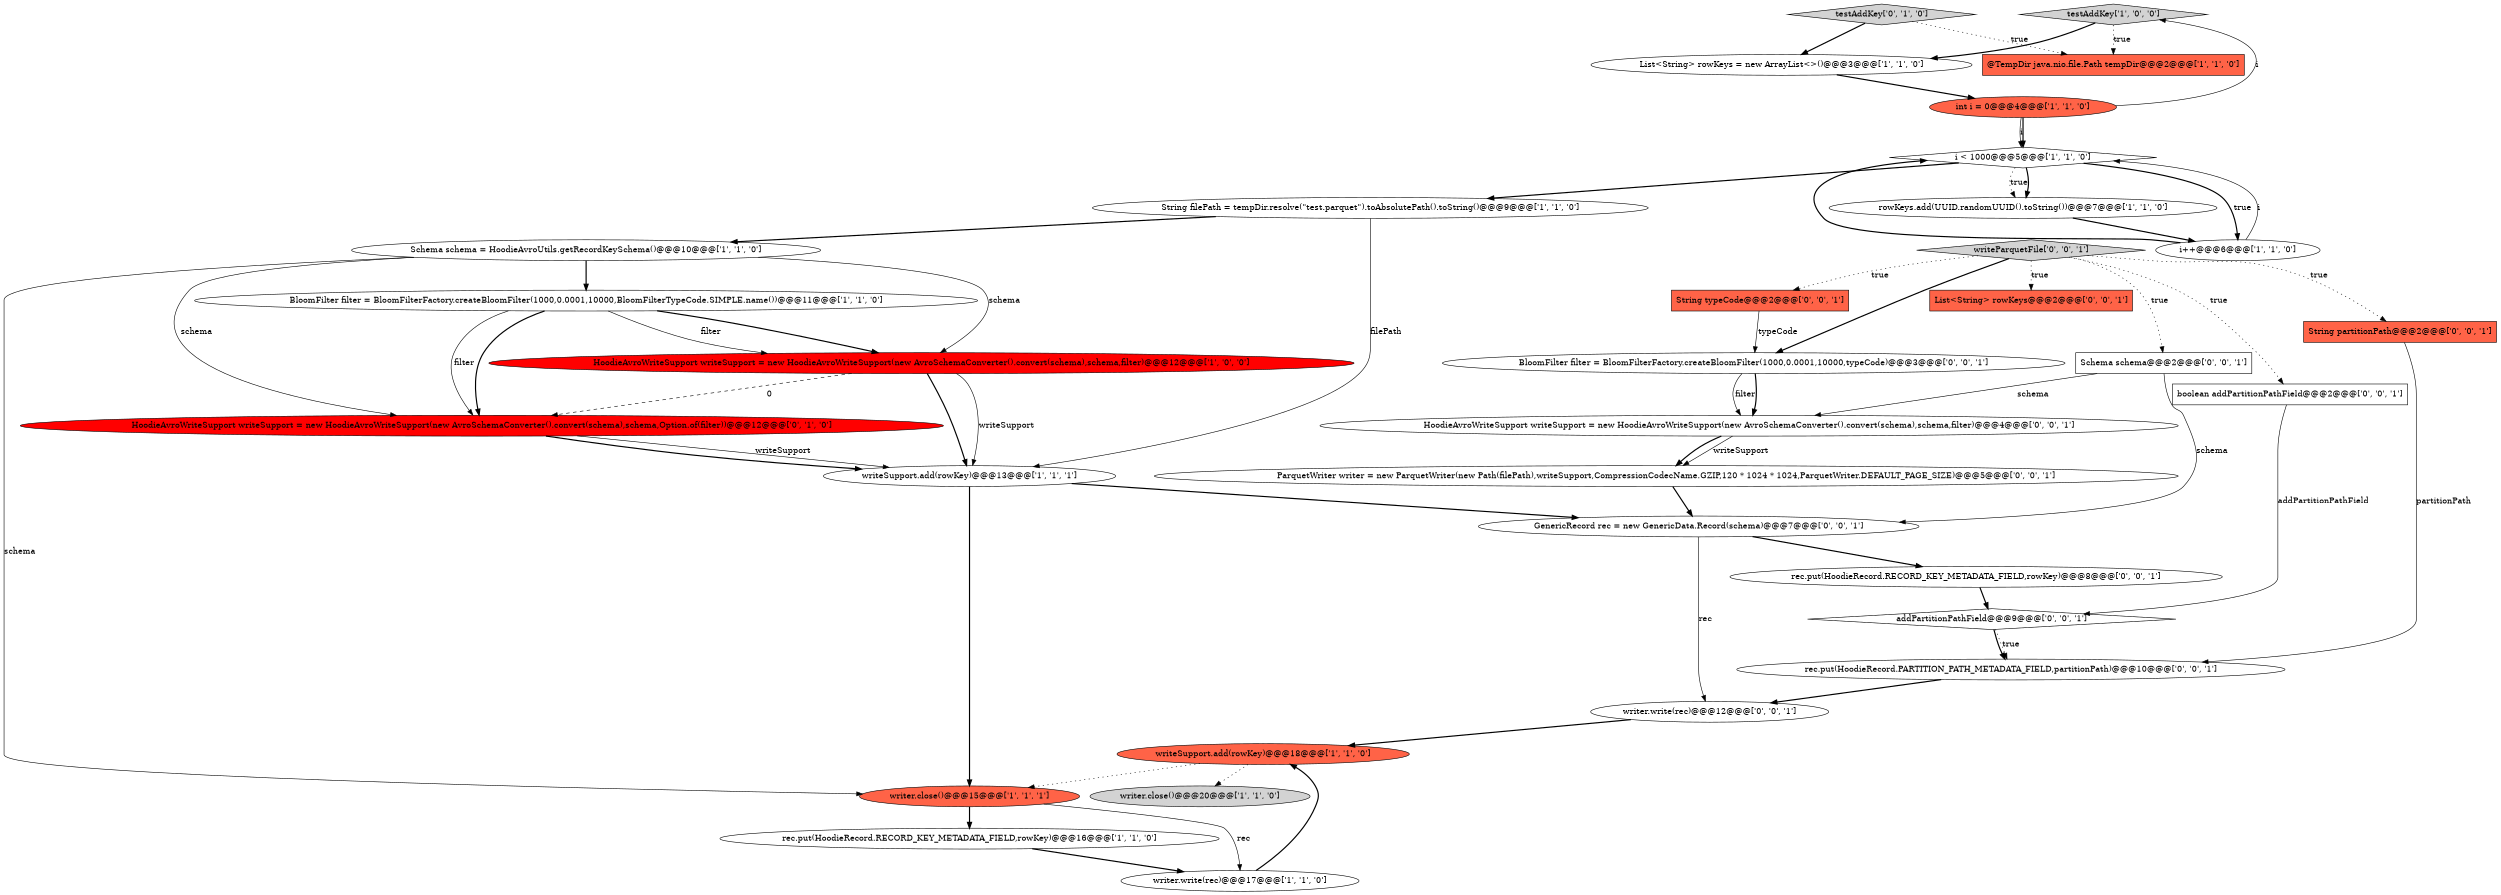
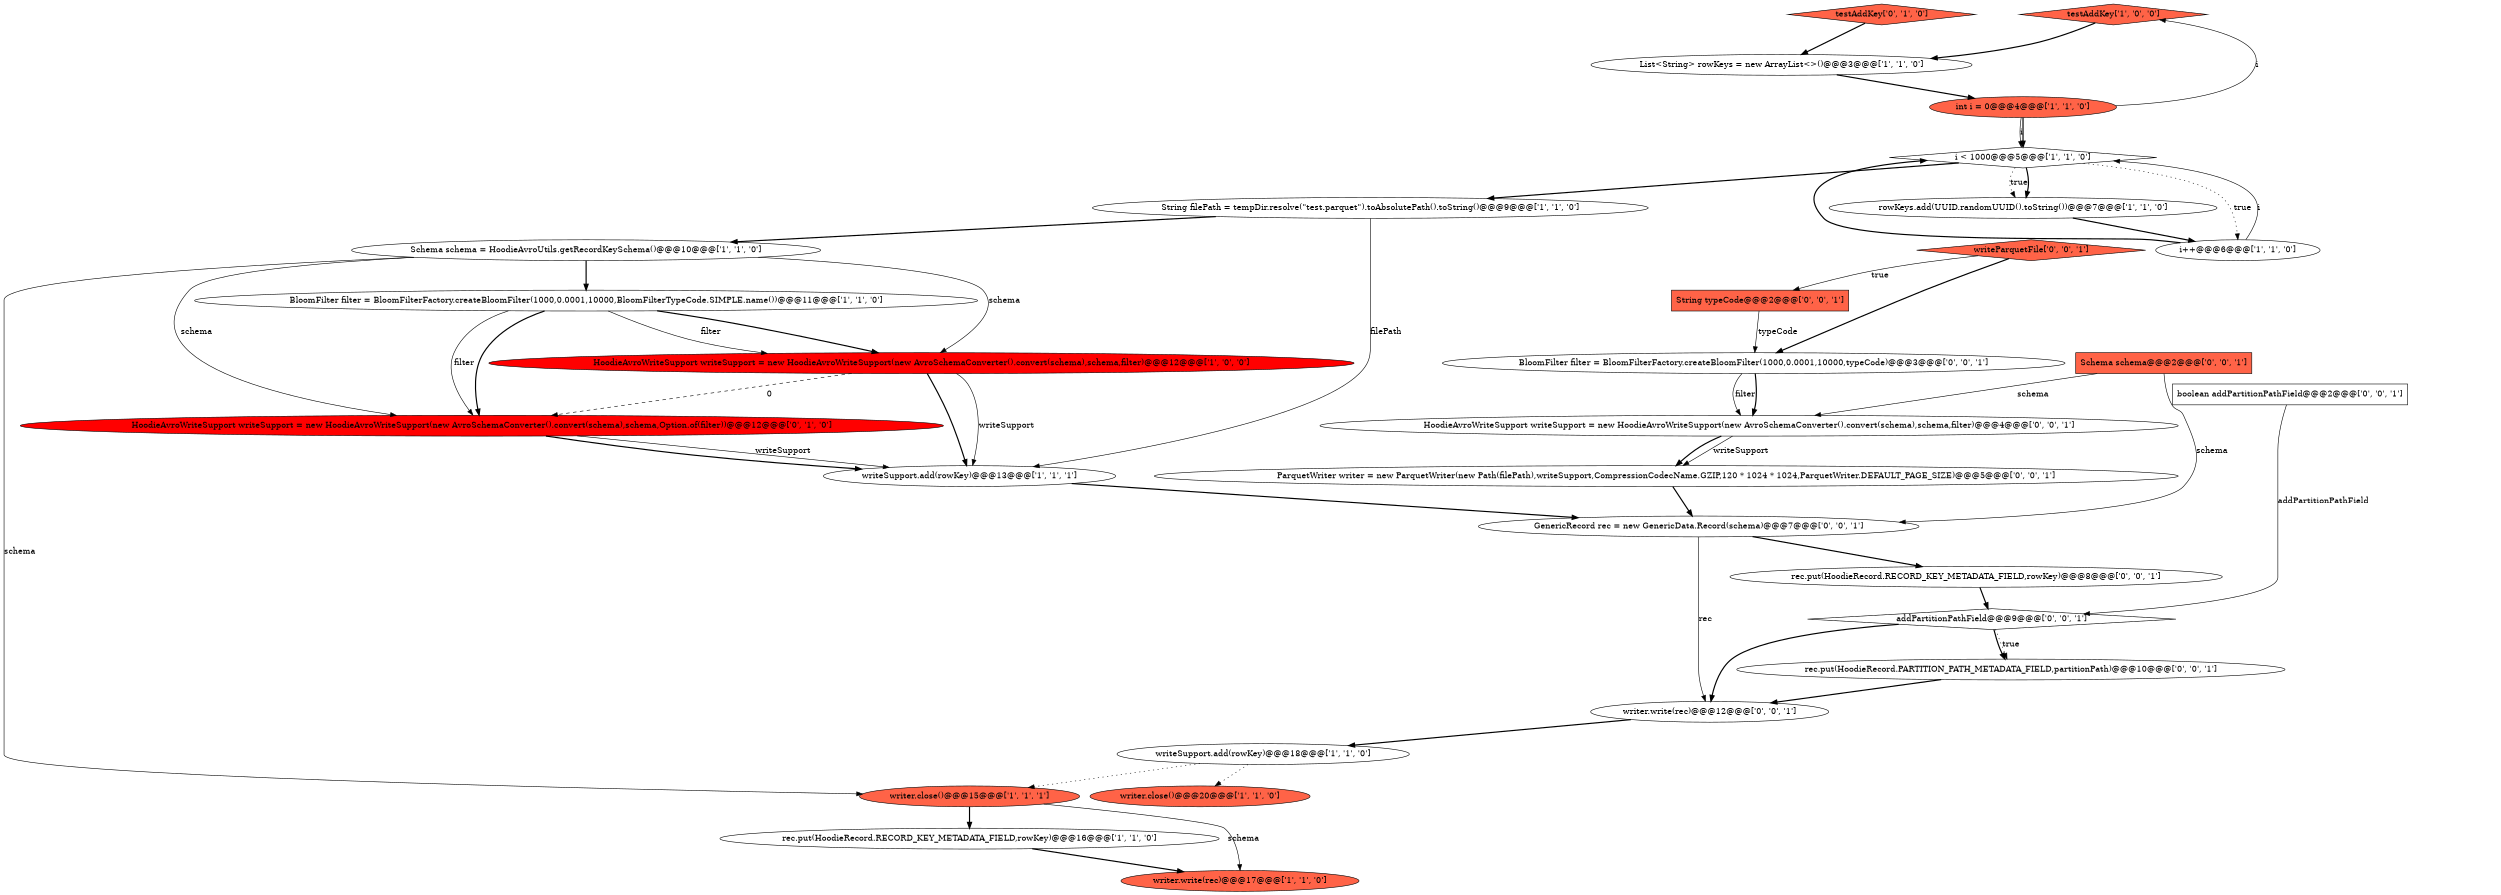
(1882, 14) -> (1882, 14)
(2113, 14) -> (2113, 14)
(2113, 65) -> none
(2174, 178) -> (2174, 178)
(2031, 250) -> (2031, 250)
(1888, 268) -> (1888, 268)
(2133, 286) -> none
(2187, 296) -> none
(2031, 301) -> none
(2400, 332) -> none
(2164, 363) -> (2164, 363)
(970, 633) -> none
none -> (1793, 638)
(1263, 754) -> (1263, 754)
(1200, 796) -> (1200, 796)
(1306, 824) -> none
(1244, 839) -> (1244, 839)
(1240, 881) -> (1240, 881)
